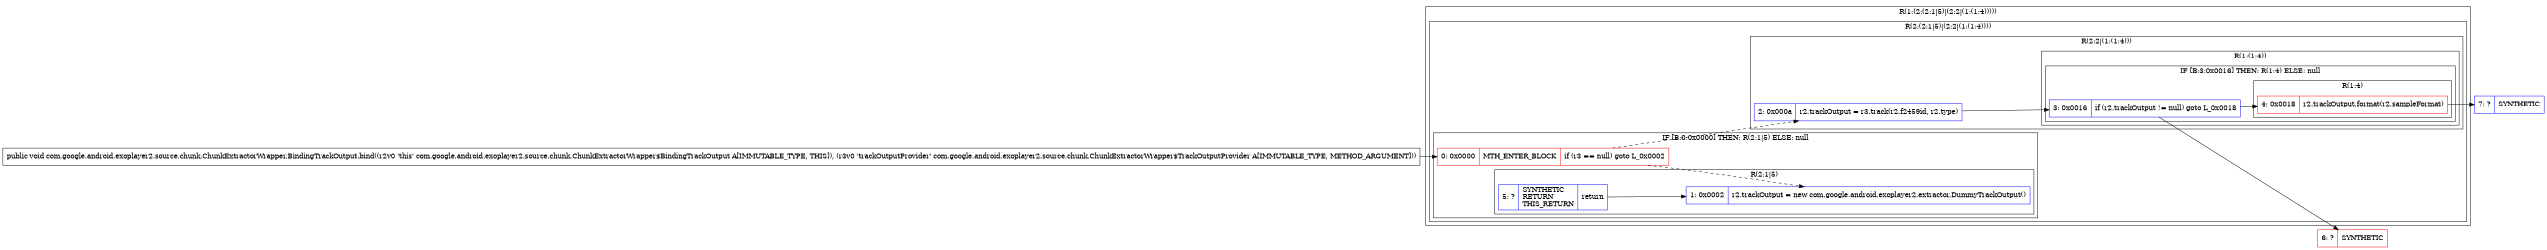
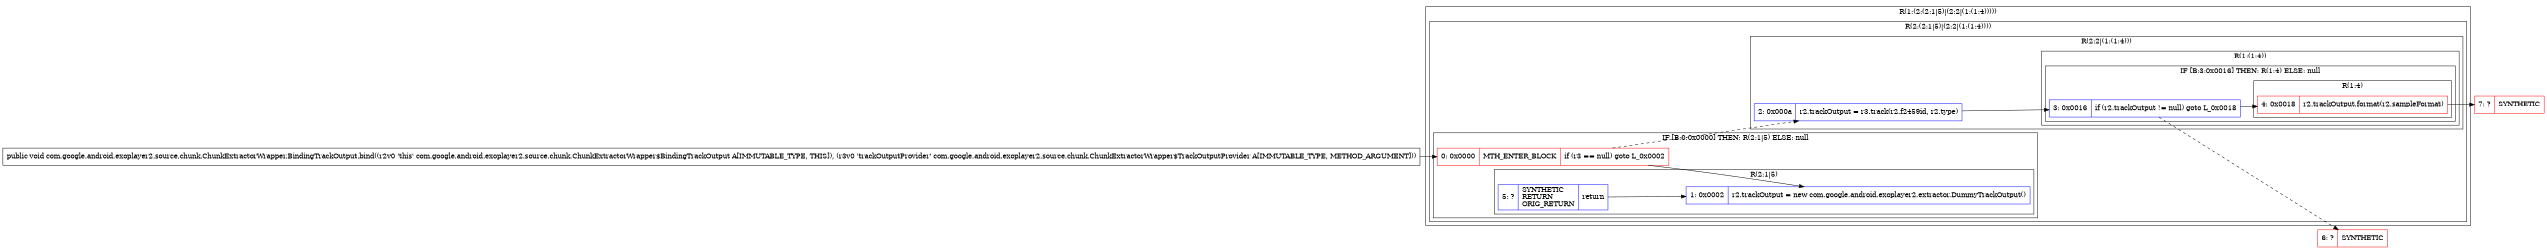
(2509, 105) -> (2509, 105)
(2247, 172) -> (2247, 172)
(1724, 175) -> (1724, 175)
(1548, 204) -> (1548, 204)
